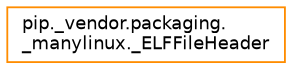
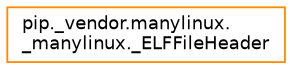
(146, 35) -> (146, 35)
